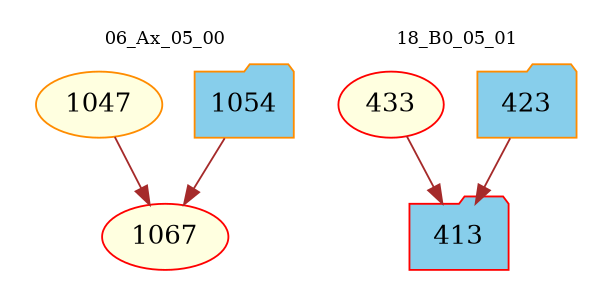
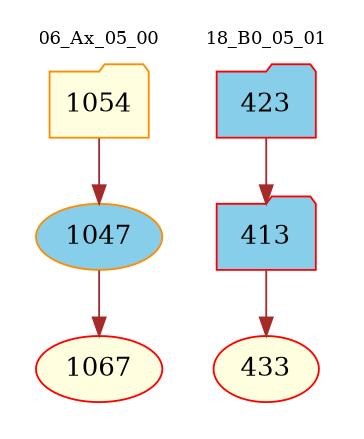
(99, 105) -> (99, 237)
(244, 105) -> (99, 105)
(527, 105) -> (266, 105)
(420, 162) -> (266, 294)
(209, 163) -> (99, 162)
